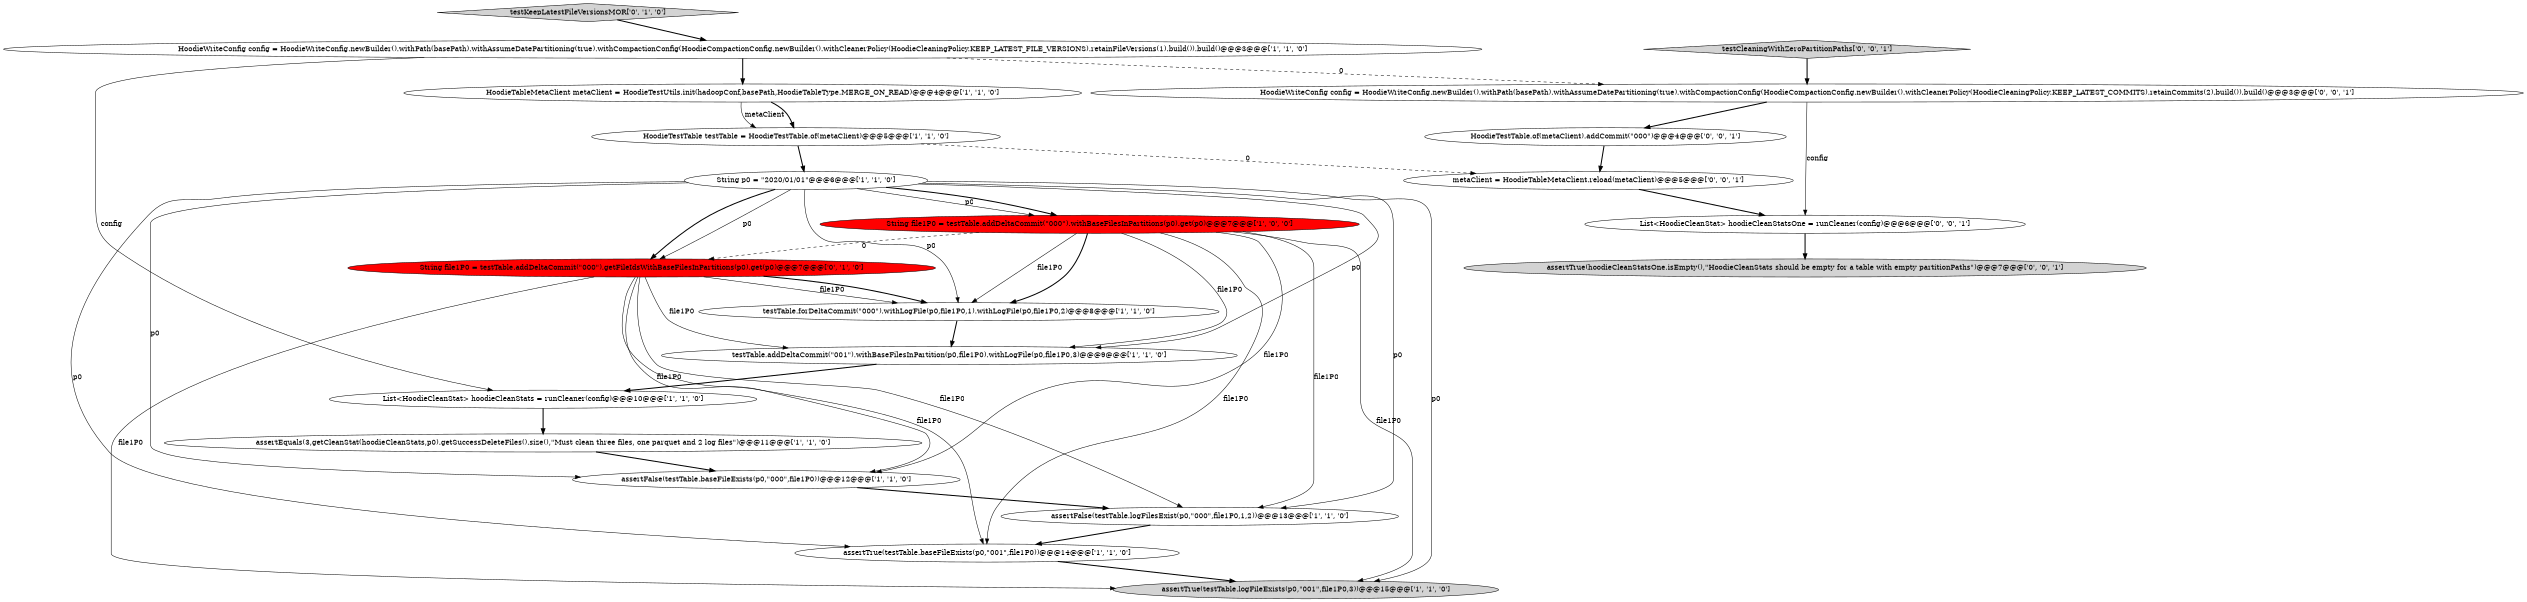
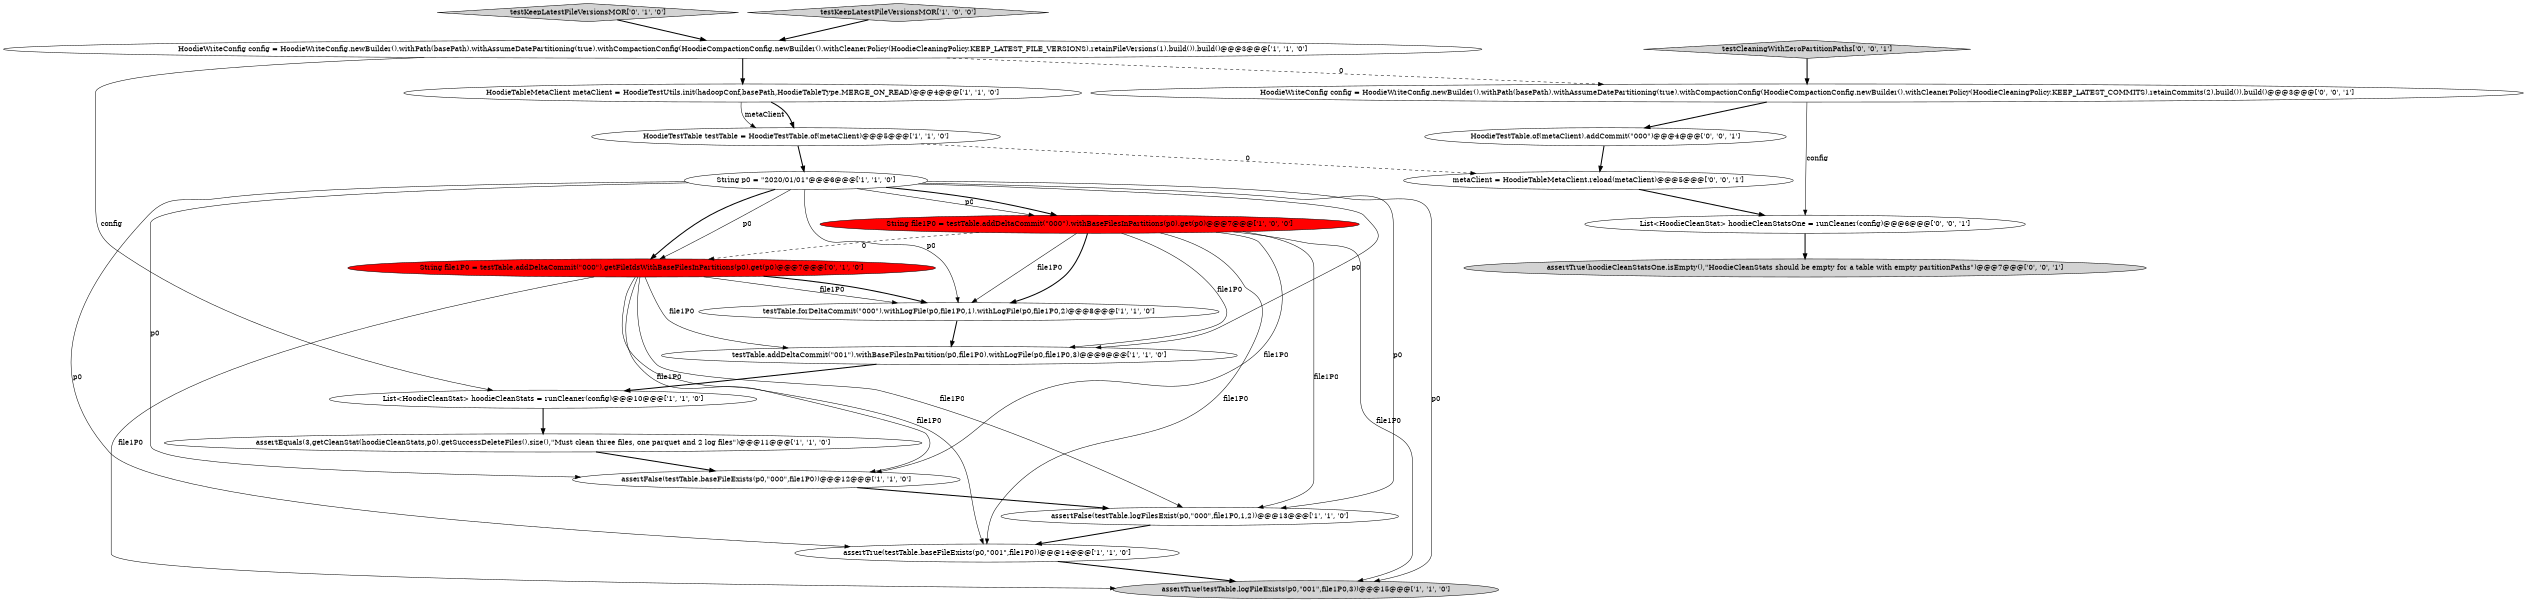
none -> (898, 13)
